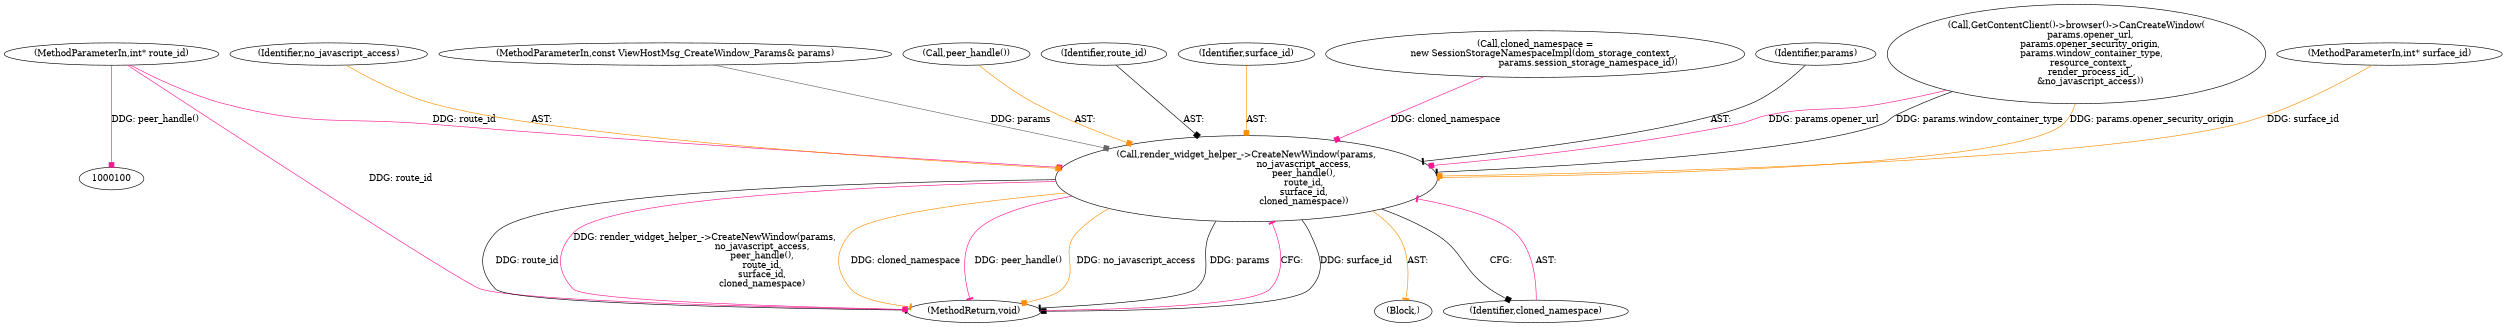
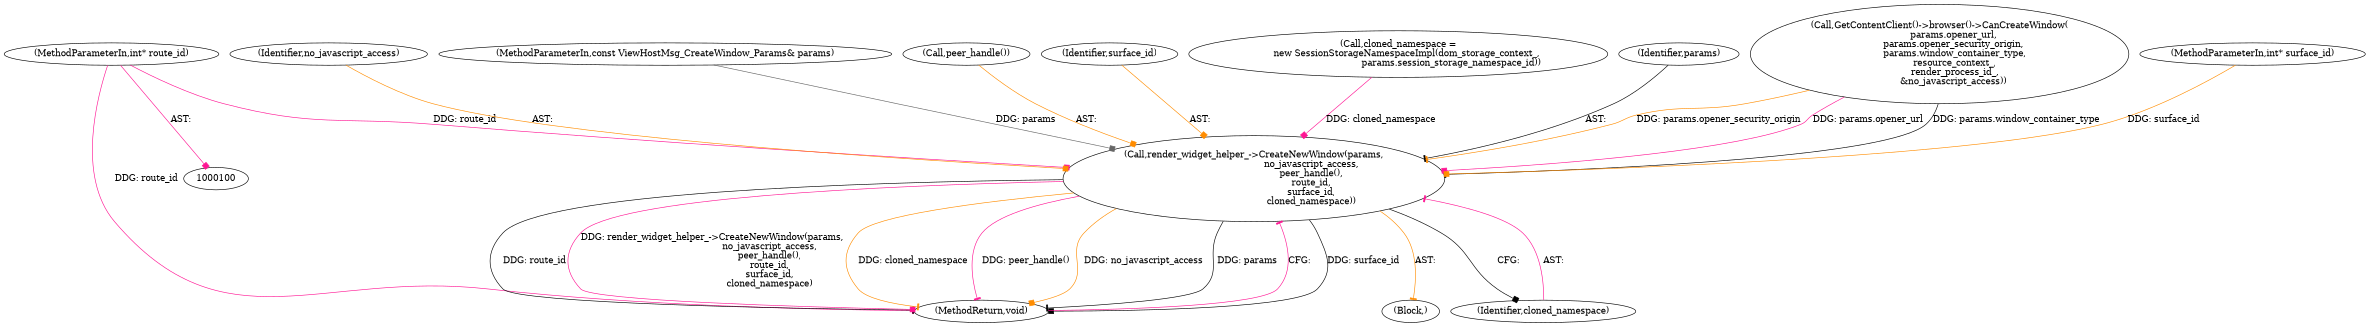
(1104, 54) -> none
(155, 120) -> (182, 120)
